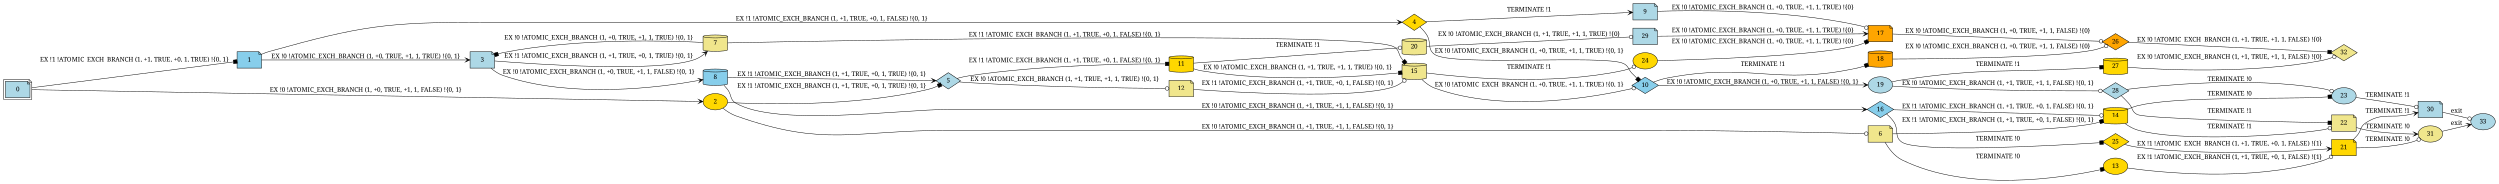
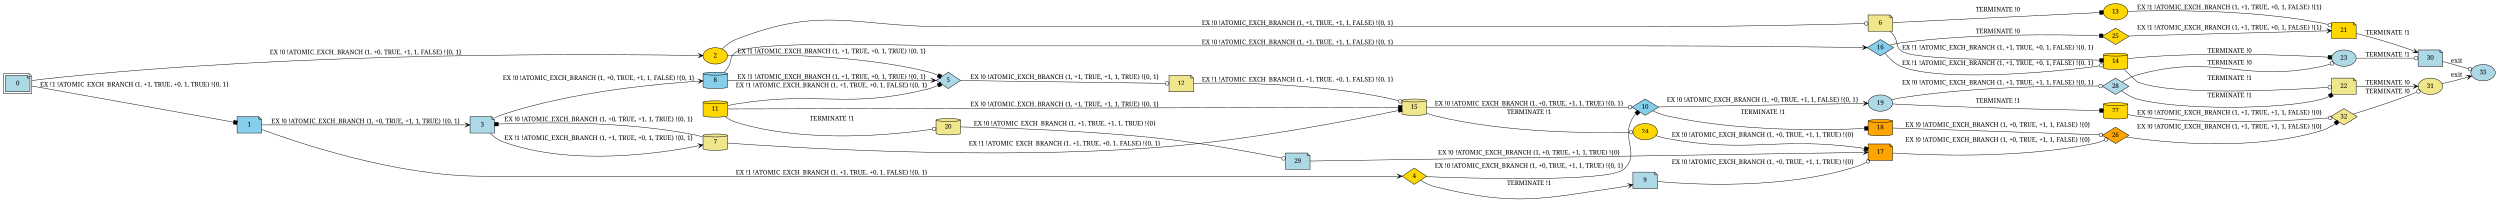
(1060, 67) -> (833, 99)
(2387, 146) -> (2385, 104)
